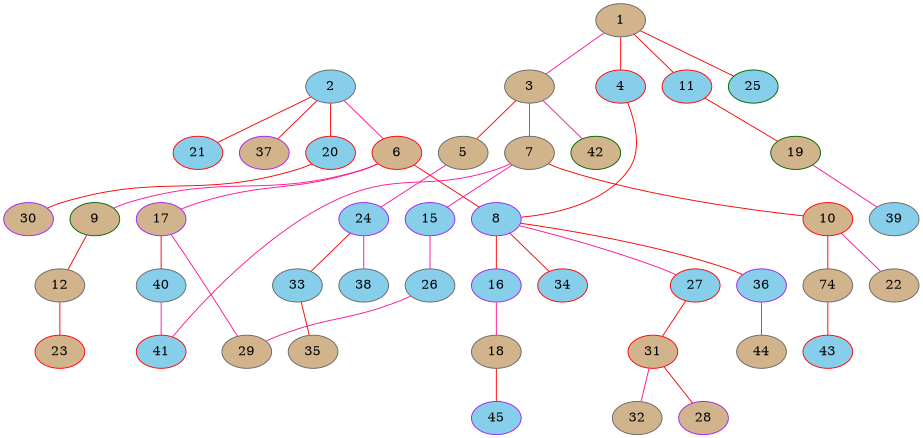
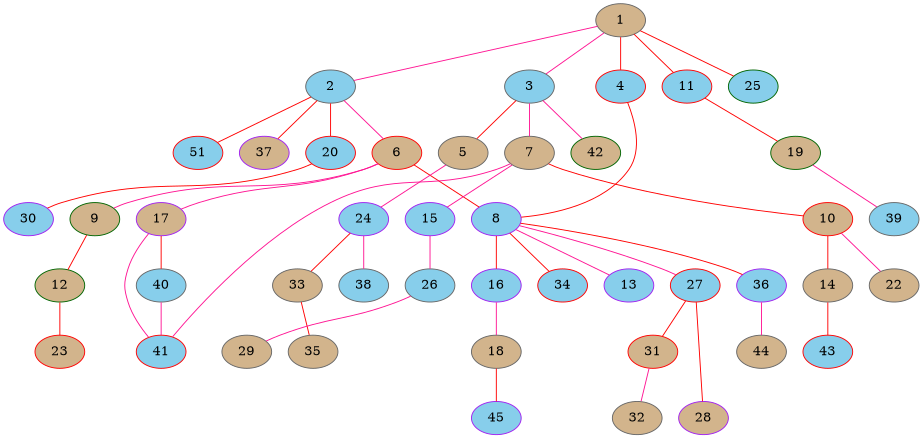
none -> (476, 53)
(529, 87) -> (529, 87)
(198, 153) -> (198, 153)
(29, 219) -> (29, 219)
(60, 285) -> (60, 285)
(205, 285) -> (125, 285)
(297, 285) -> (297, 285)
none -> (629, 285)
(828, 285) -> (828, 285)
(678, 385) -> (699, 352)
